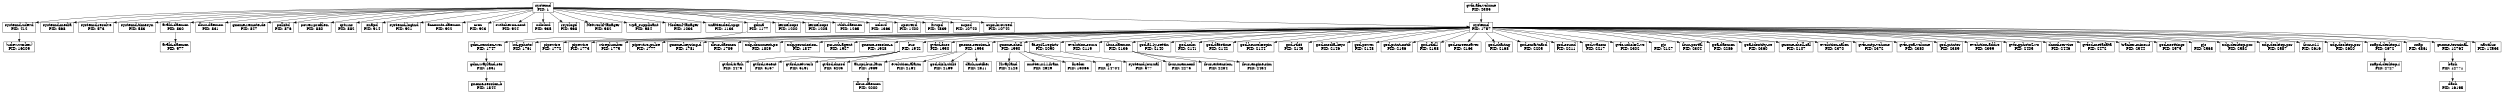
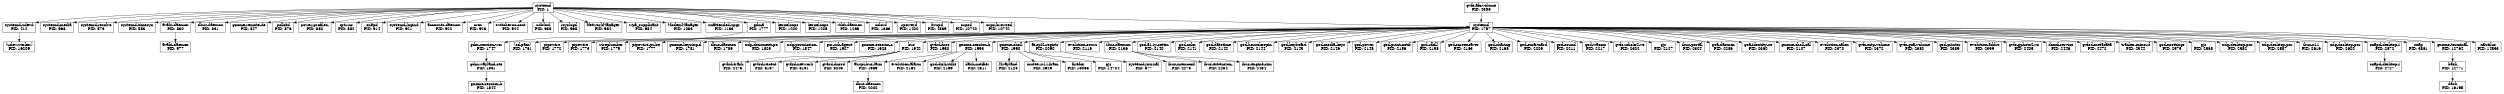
(759, 27) -> (759, 27)
(522, 47) -> (522, 47)
(1294, 47) -> (1294, 47)
